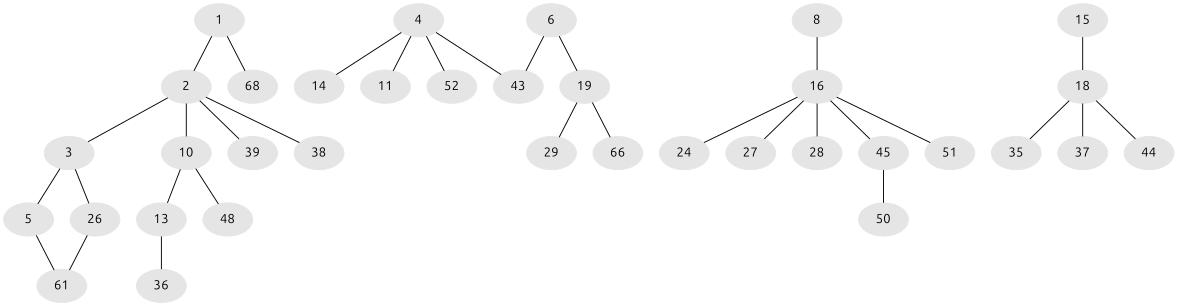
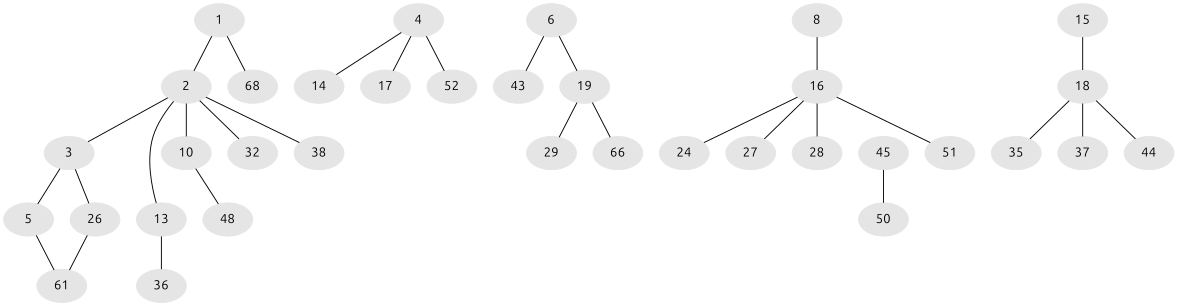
(469, 54) -> none
(385, 87) -> (385, 87)
(850, 120) -> none
(253, 153) -> (253, 153)
(174, 186) -> (151, 150)
